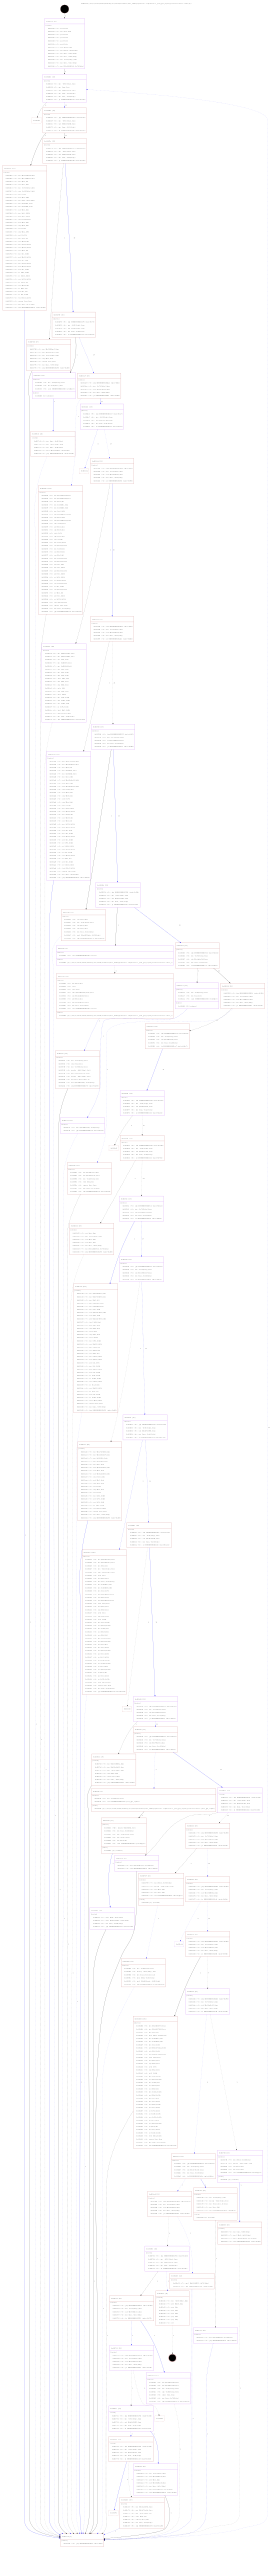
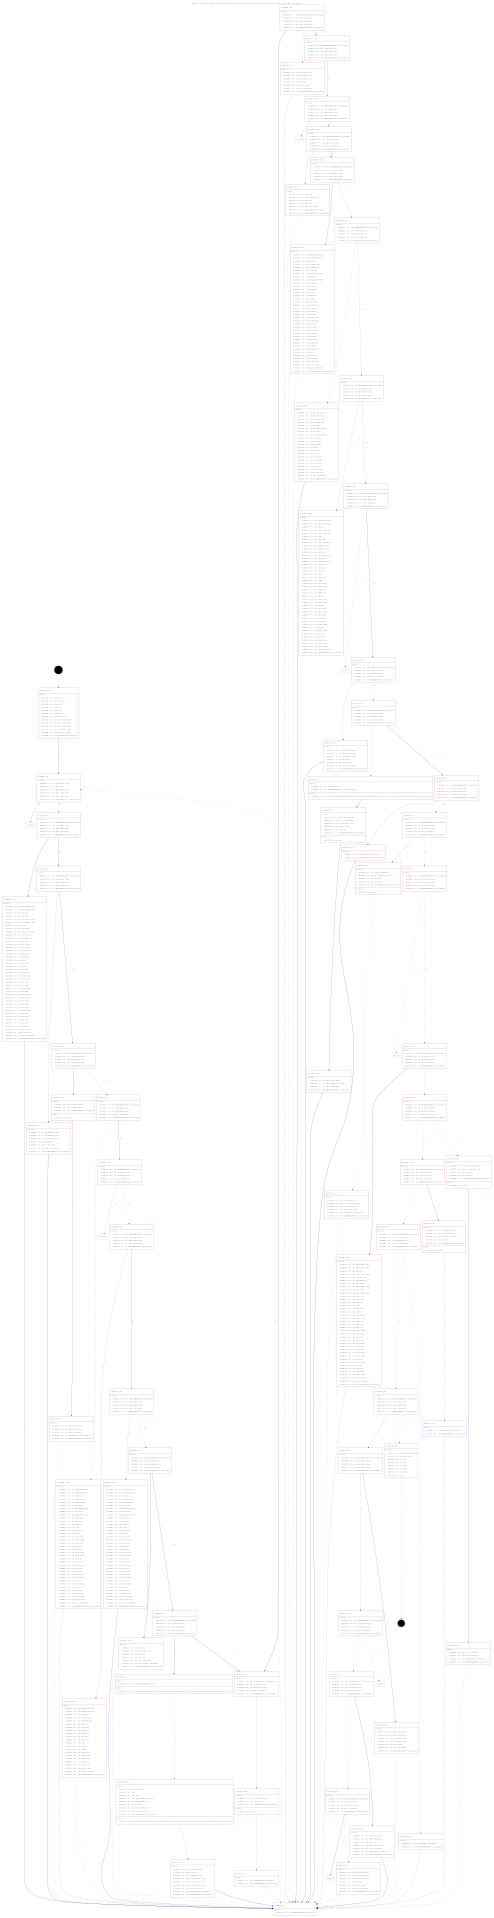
(222, 975) -> (279, 851)
